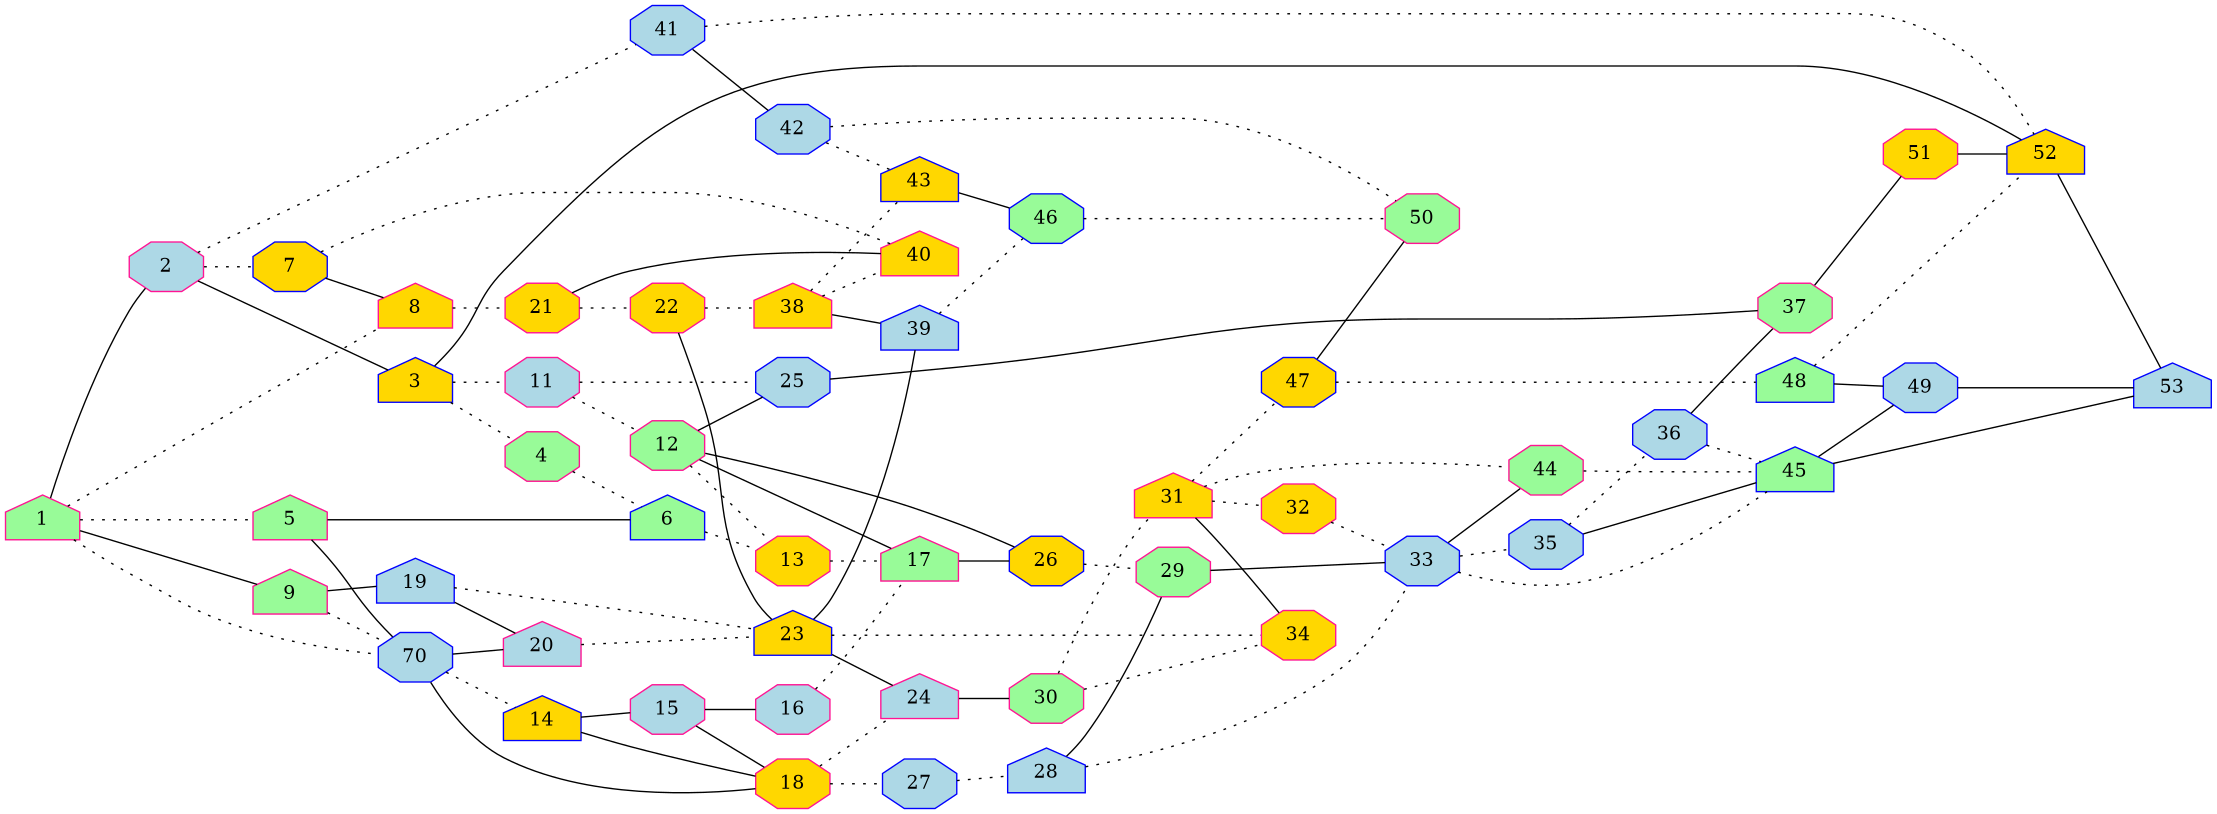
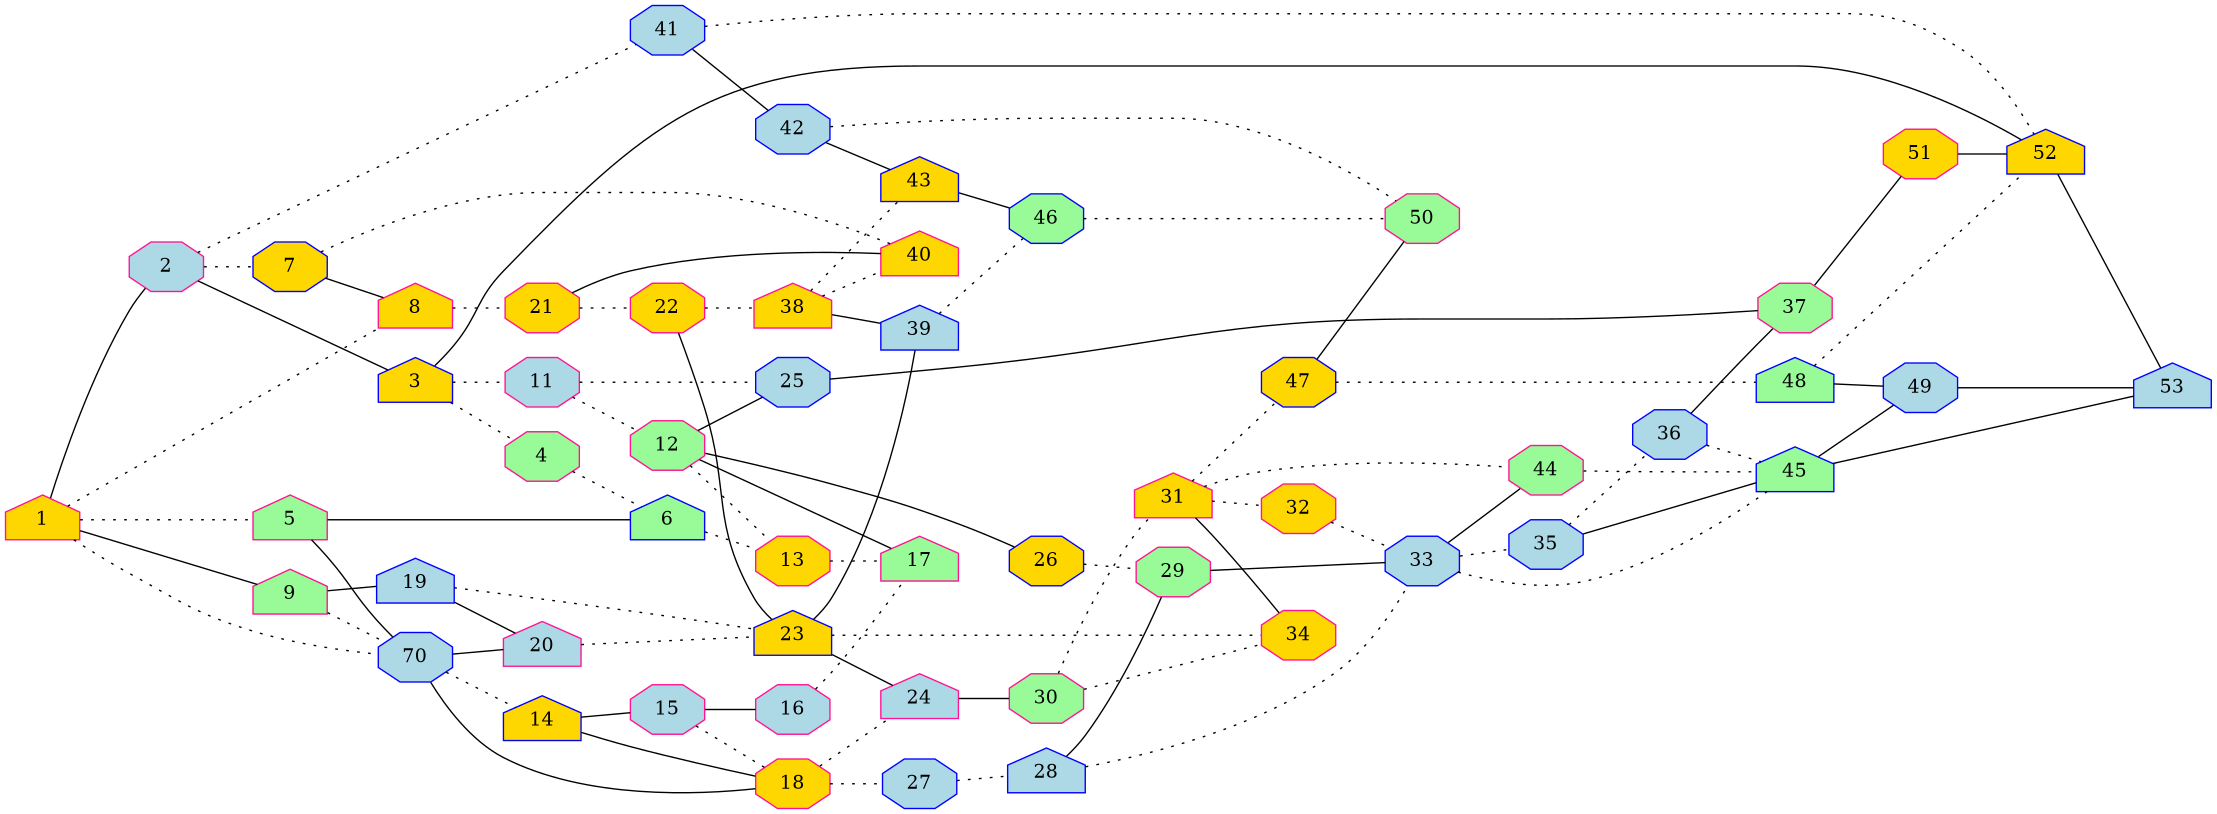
(858, 156) -> (858, 156)
(43, 520) -> (43, 520)
(984, 561) -> none
(730, 747) -> (730, 747)
